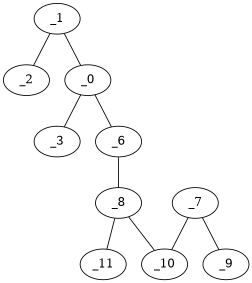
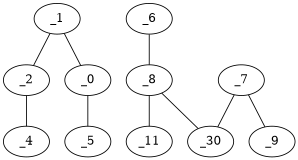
(103, 111) -> none
none -> (26, 142)
(57, 142) -> (88, 142)
(165, 264) -> (211, 142)
